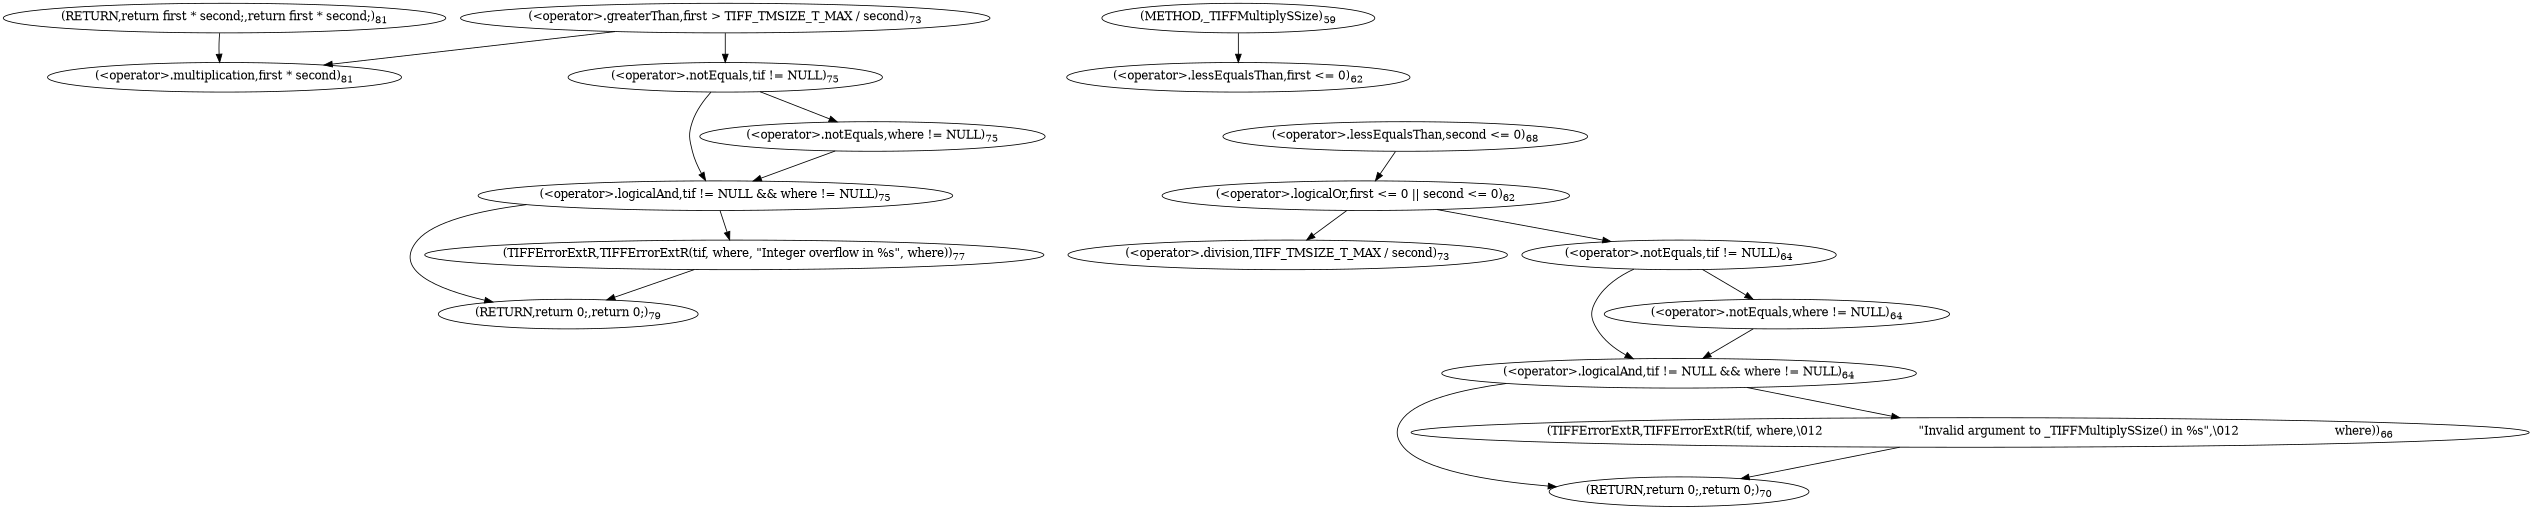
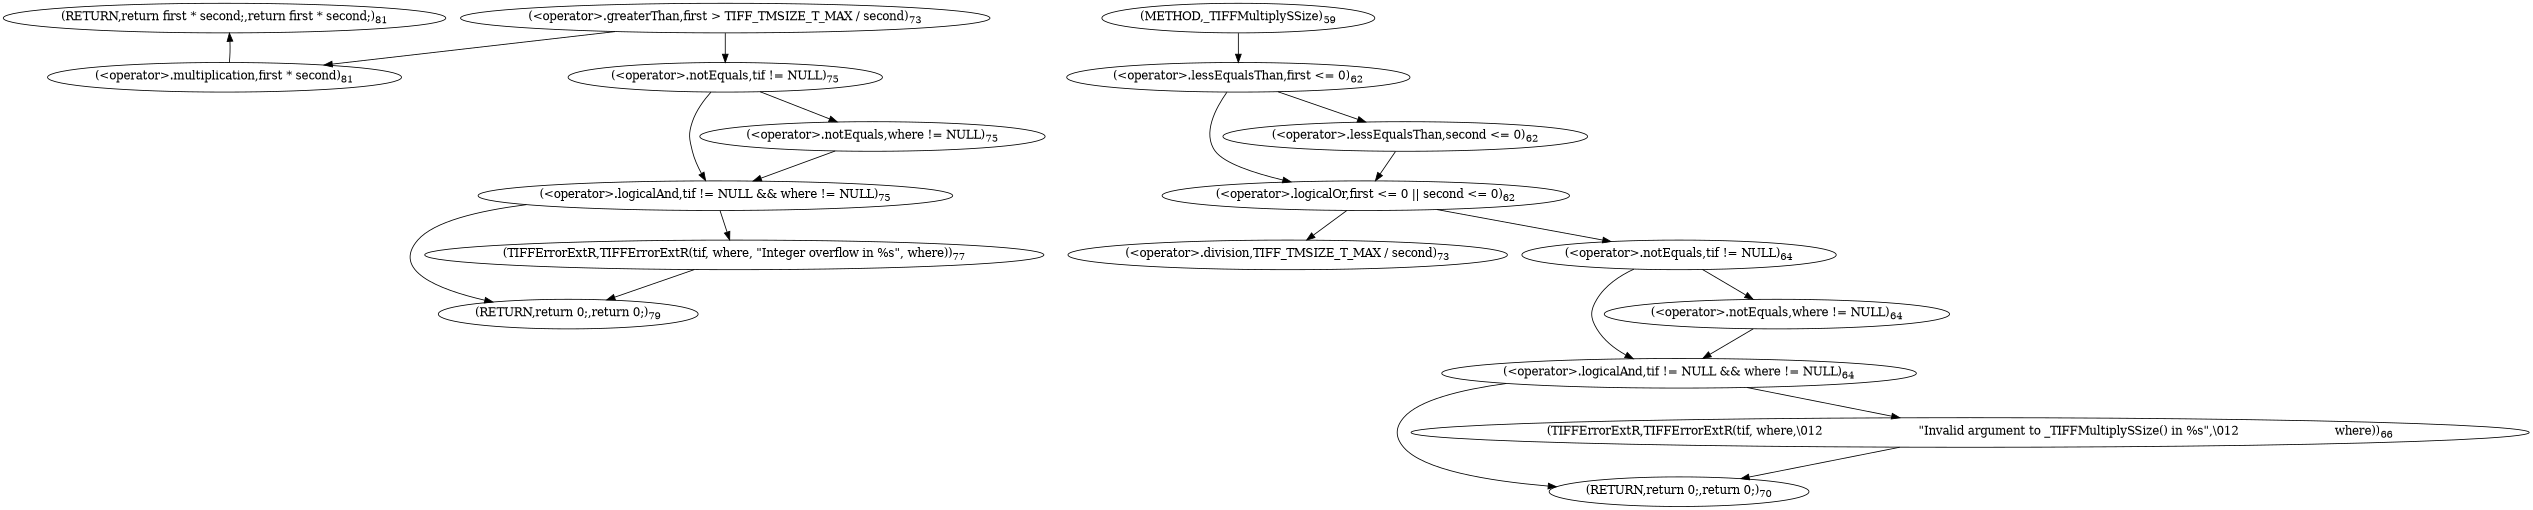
(219, 44) -> (230, 52)
none -> (1318, 106)
(1532, 135) -> (1532, 135)
none -> (1219, 155)
